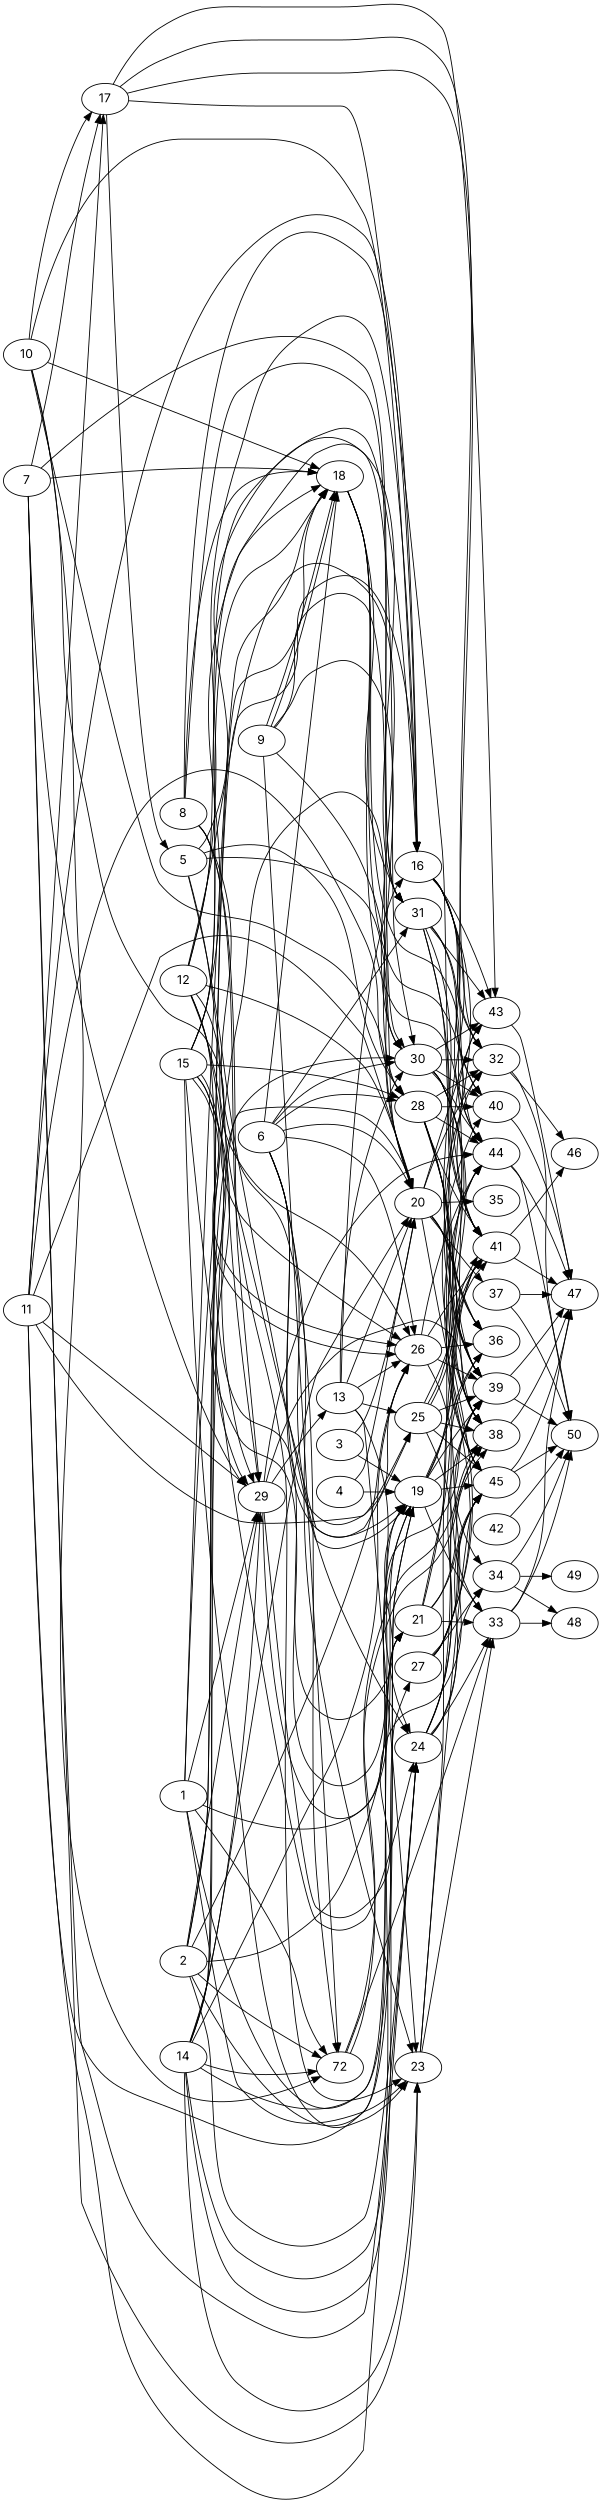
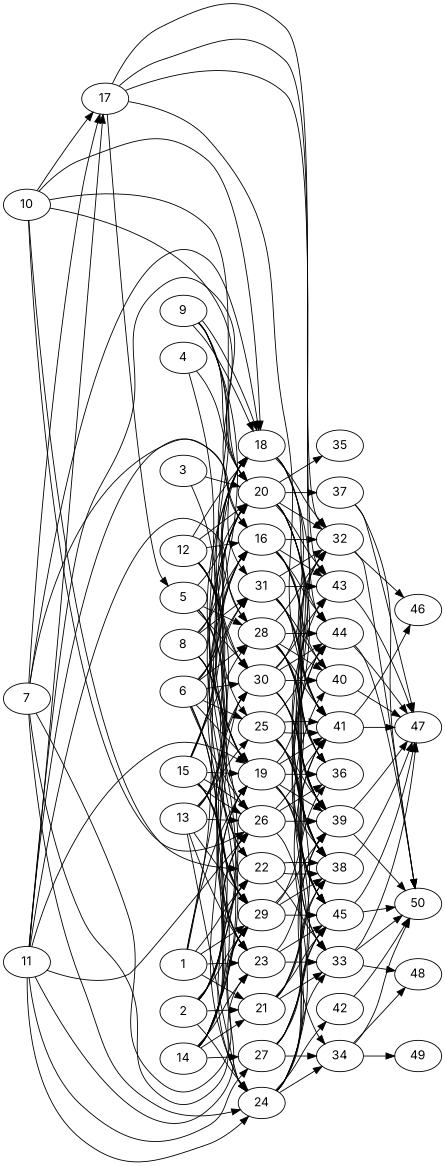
(370, 694) -> (299, 489)
none -> (304, 1050)
none -> (105, 1124)
(436, 1268) -> none
(295, 1449) -> (217, 865)
(340, 2068) -> (262, 868)
